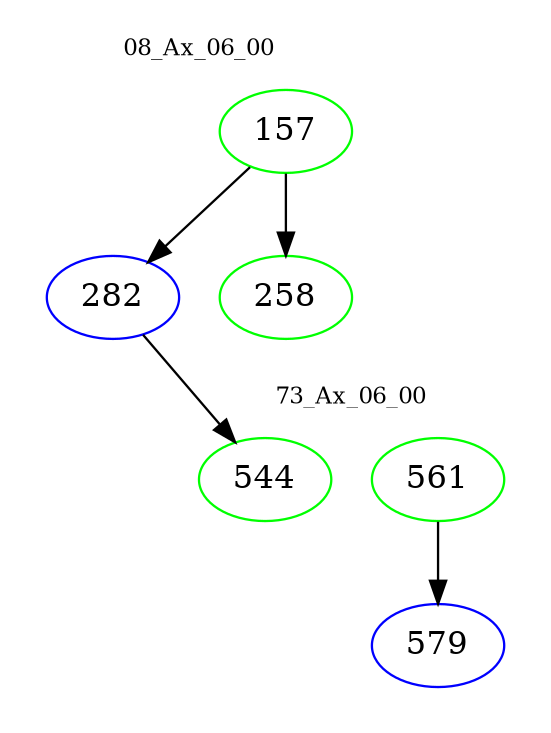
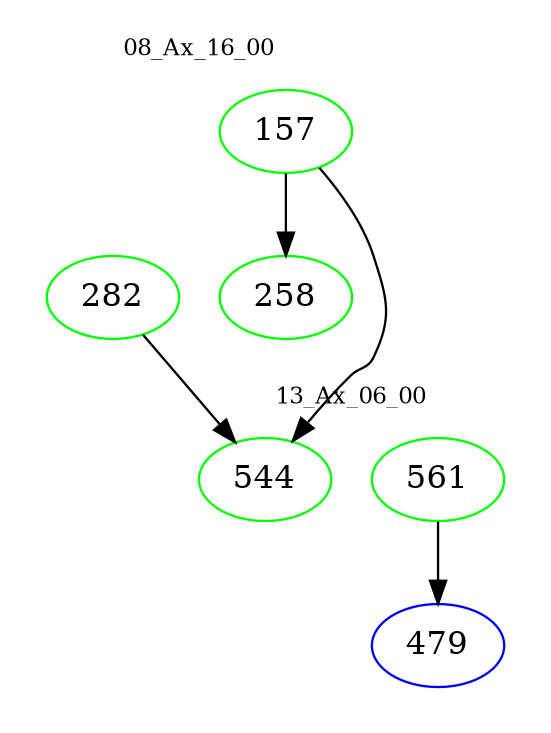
(199, 50) -> (199, 50)
(208, 207) -> (385, 301)
(113, 297) -> (113, 297)
(352, 398) -> (352, 398)
(438, 646) -> (438, 646)
